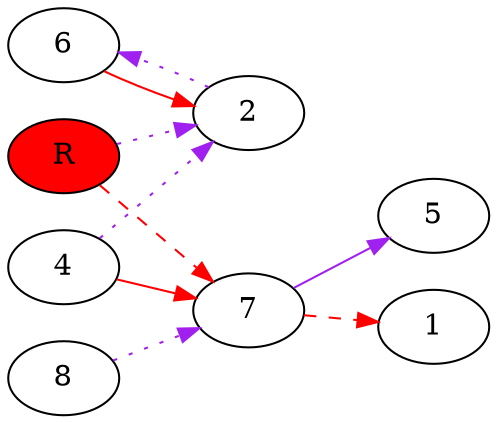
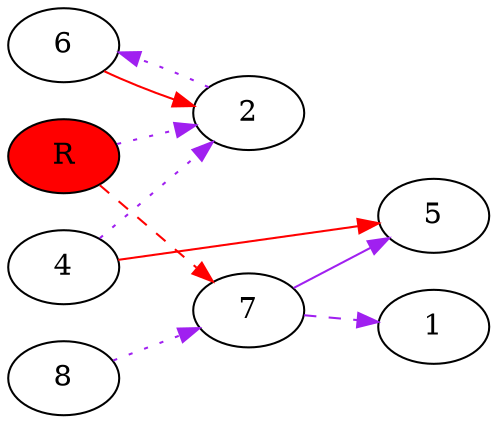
(146, 286) -> (238, 243)
(331, 318) -> (331, 318)
